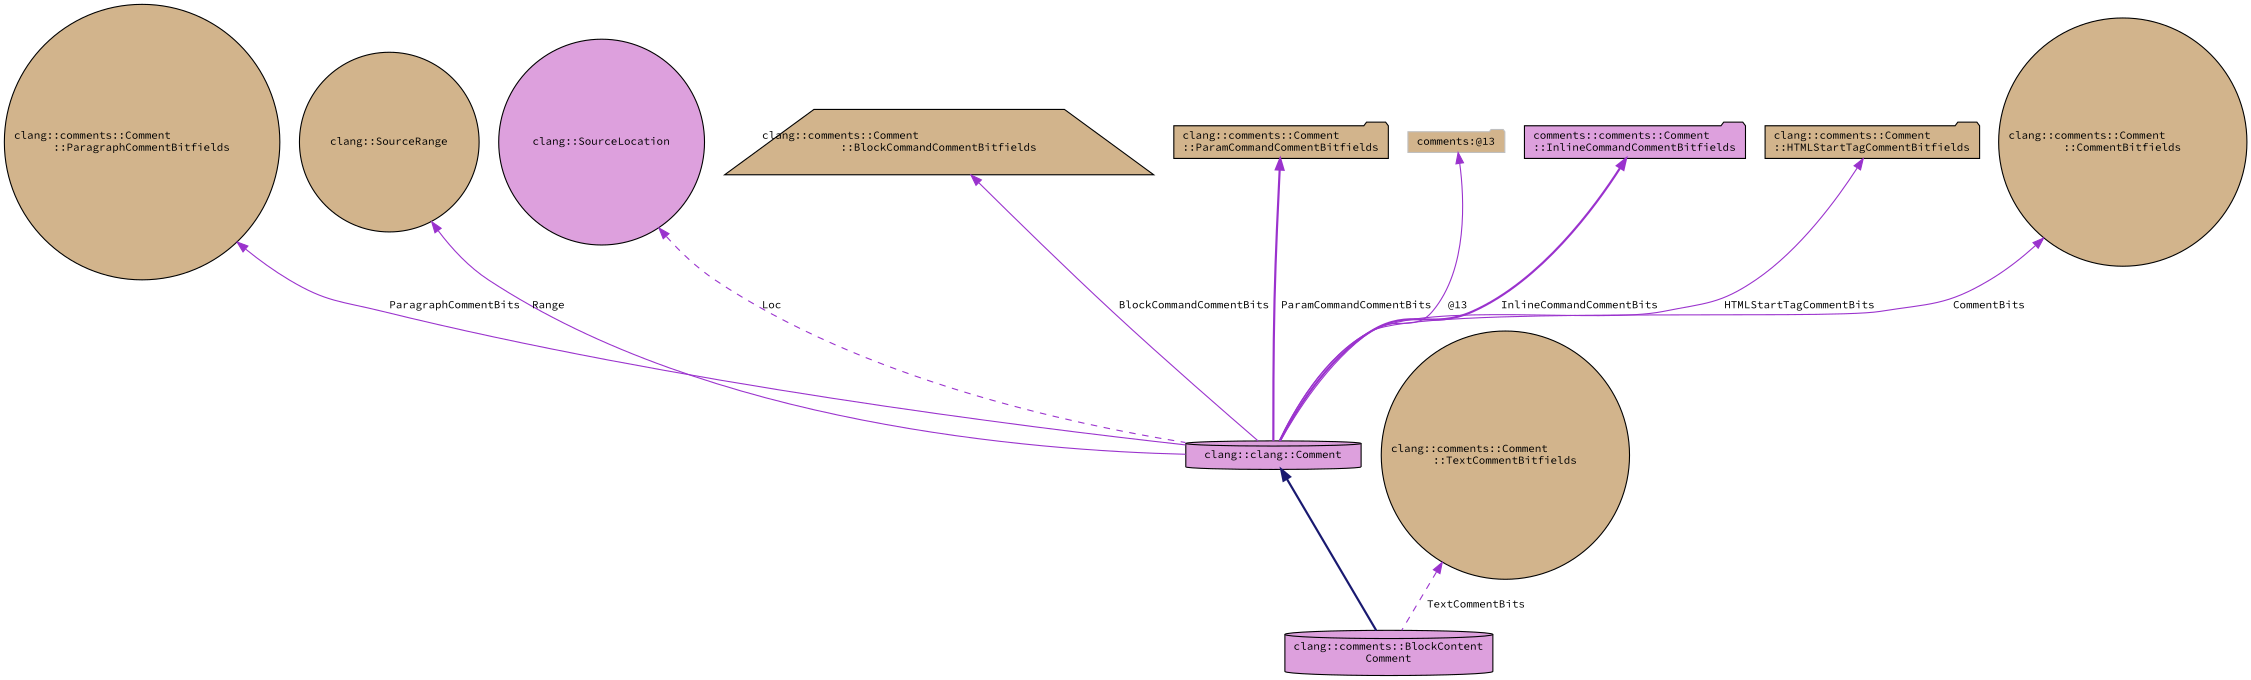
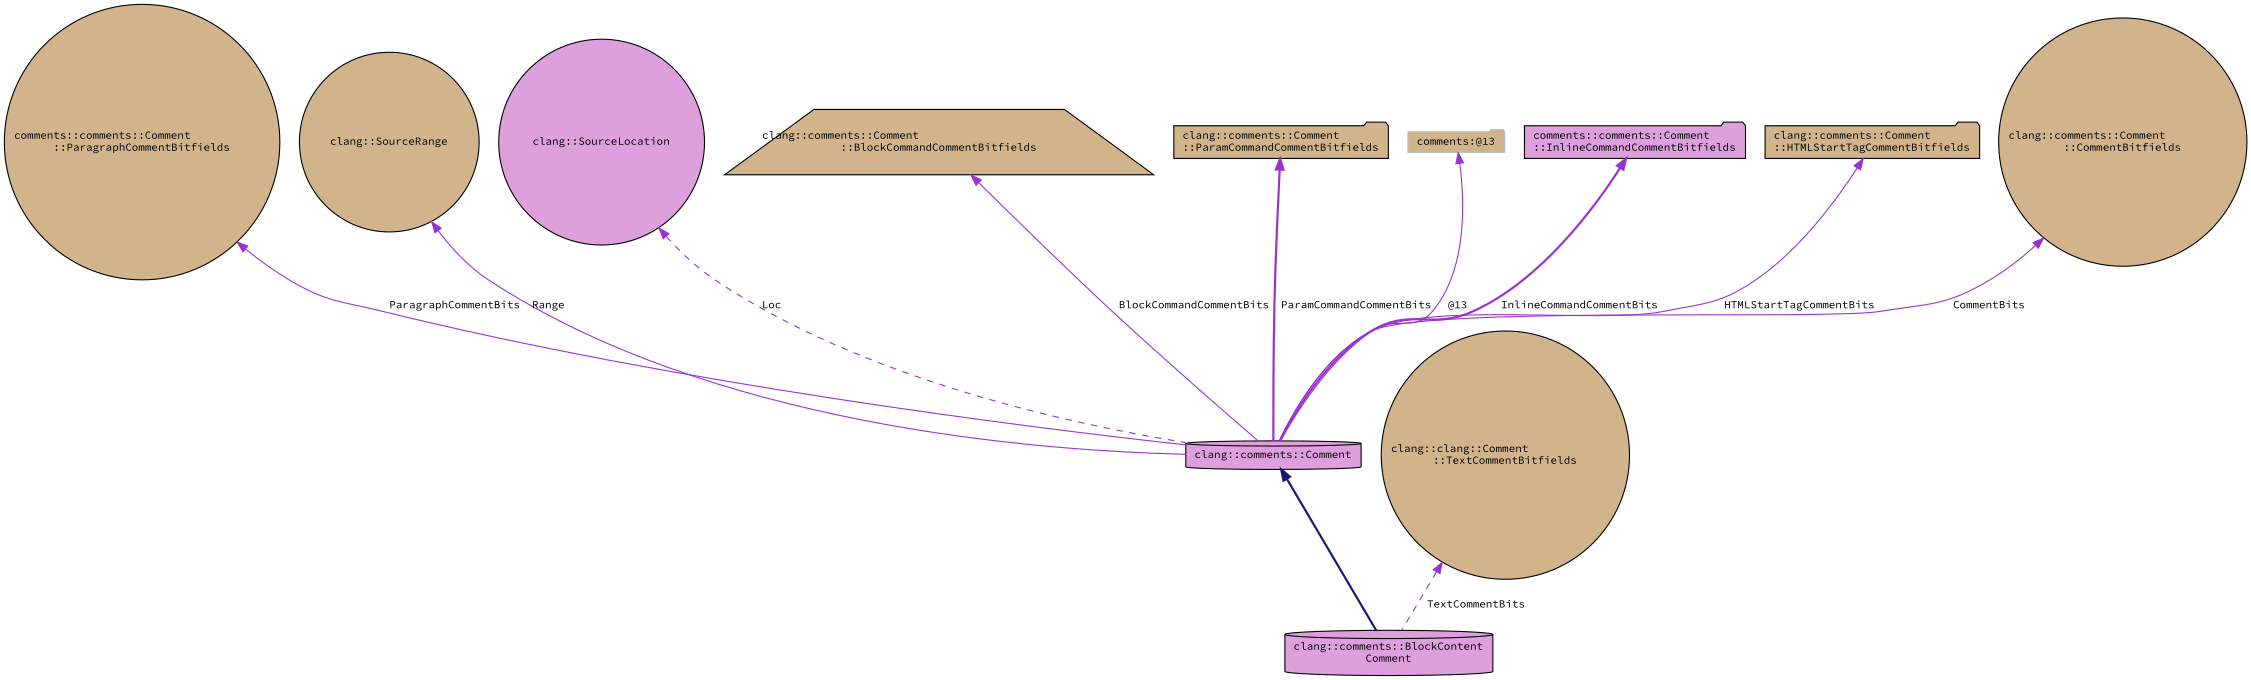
(142, 142) -> (142, 142)
(1273, 455) -> (1273, 455)
(1505, 455) -> (1505, 455)
